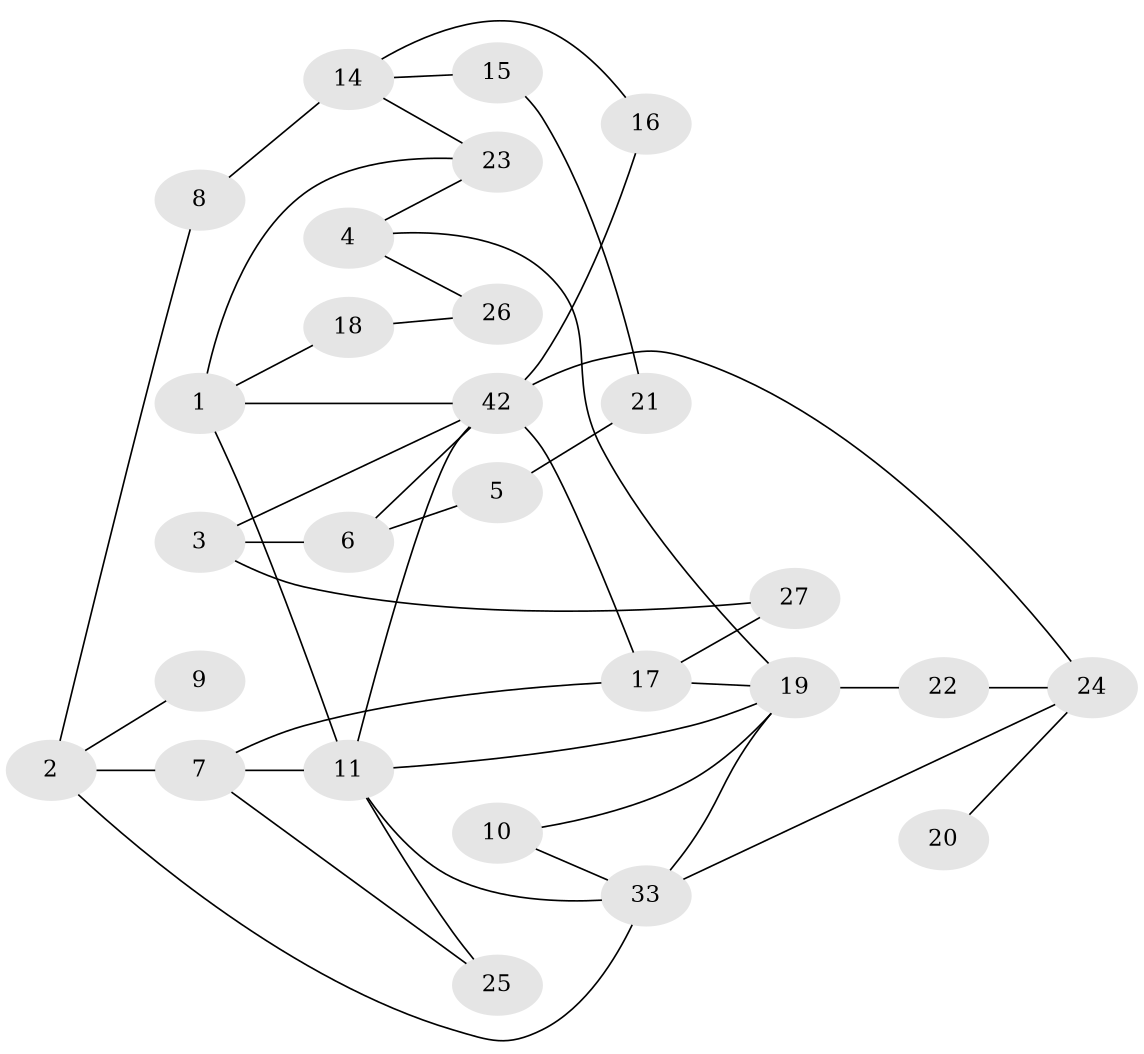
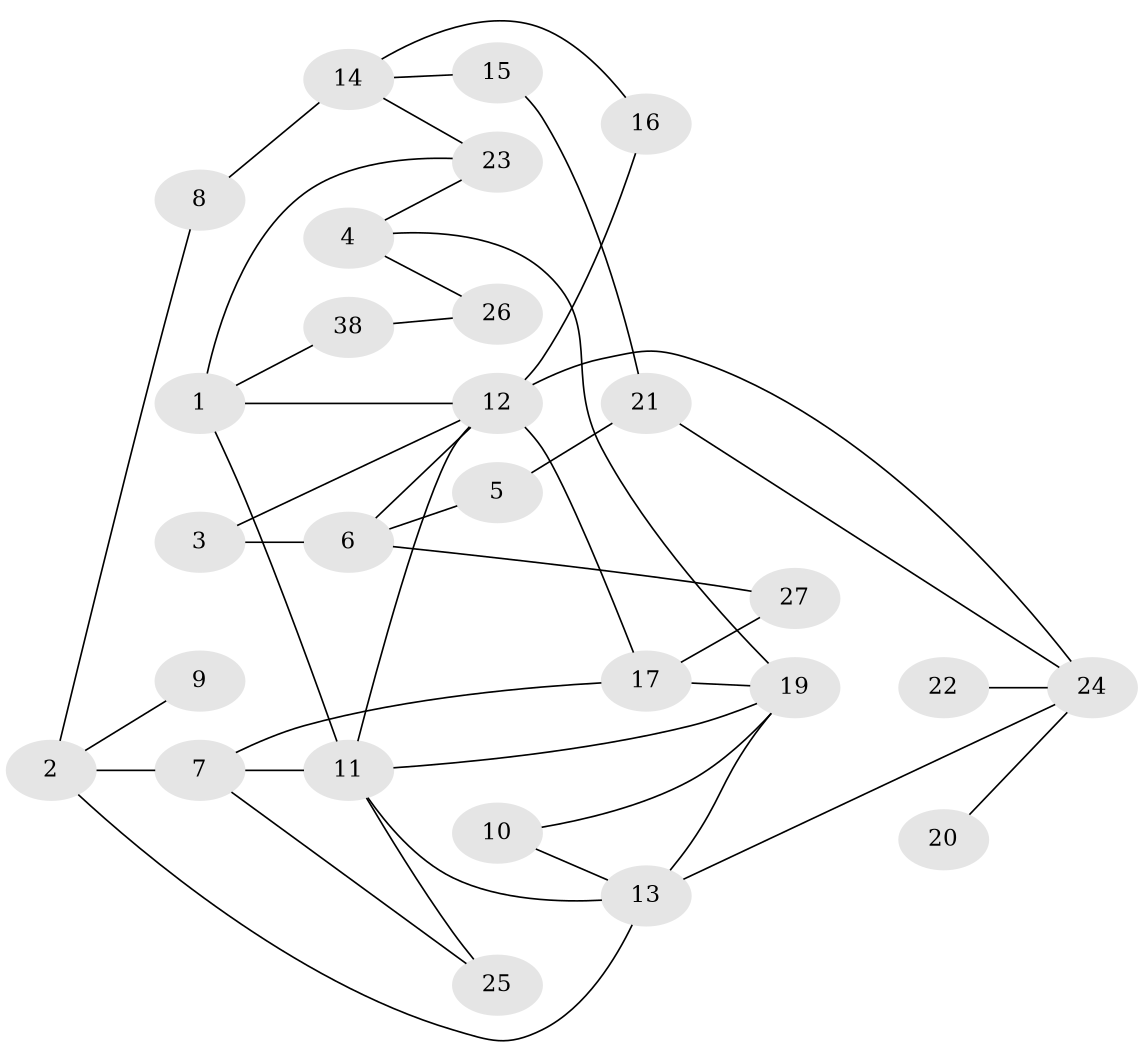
(349, 327) -> (349, 327)
(497, 403) -> (497, 403)
none -> (870, 546)
(490, 609) -> (573, 567)
(870, 688) -> none
(646, 896) -> (646, 896)
